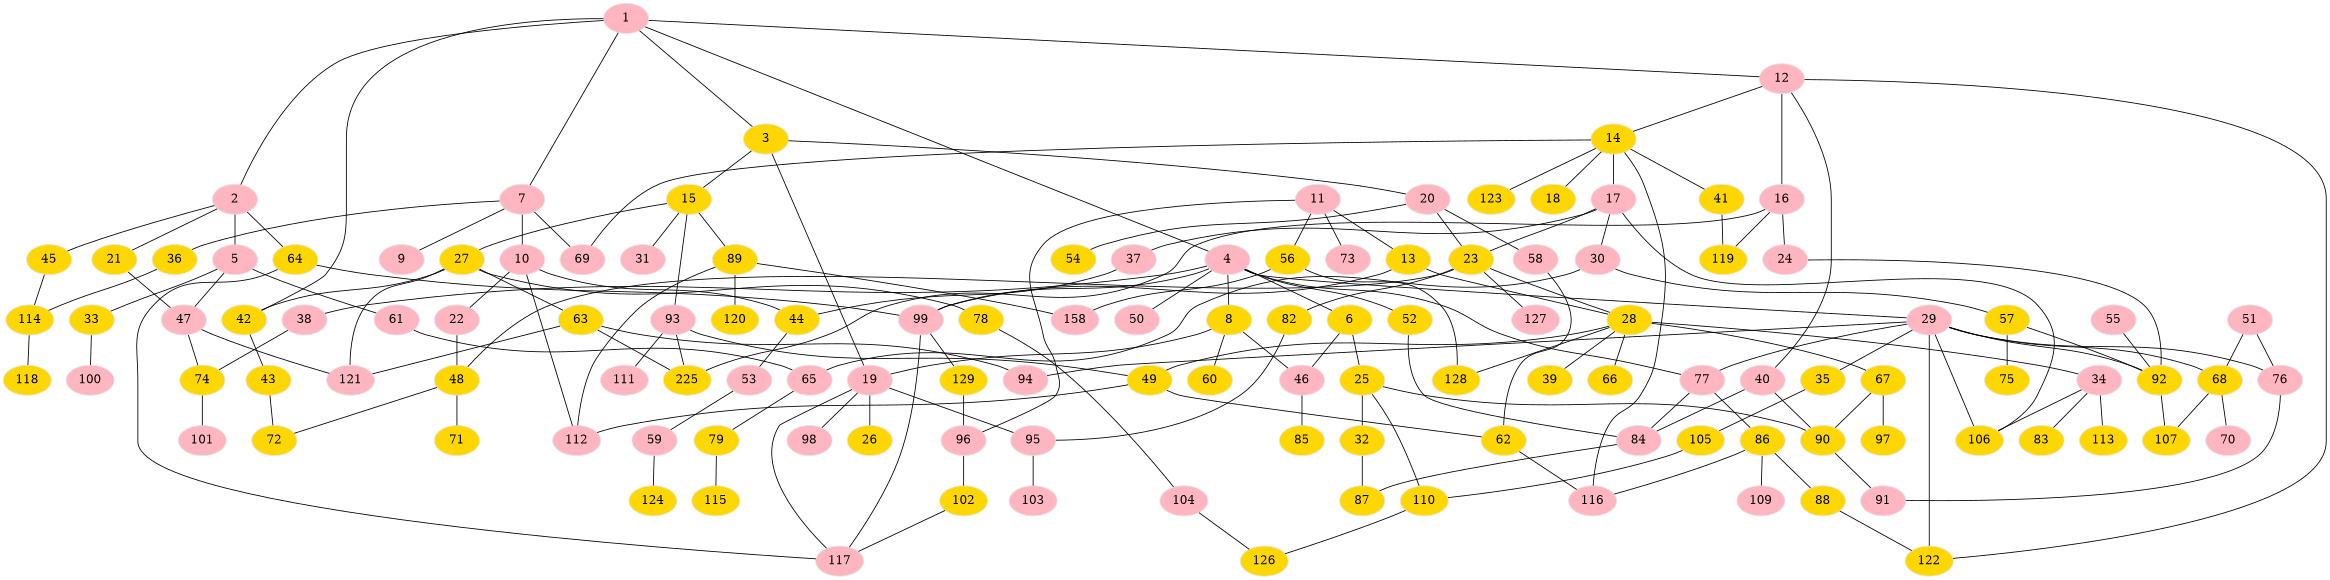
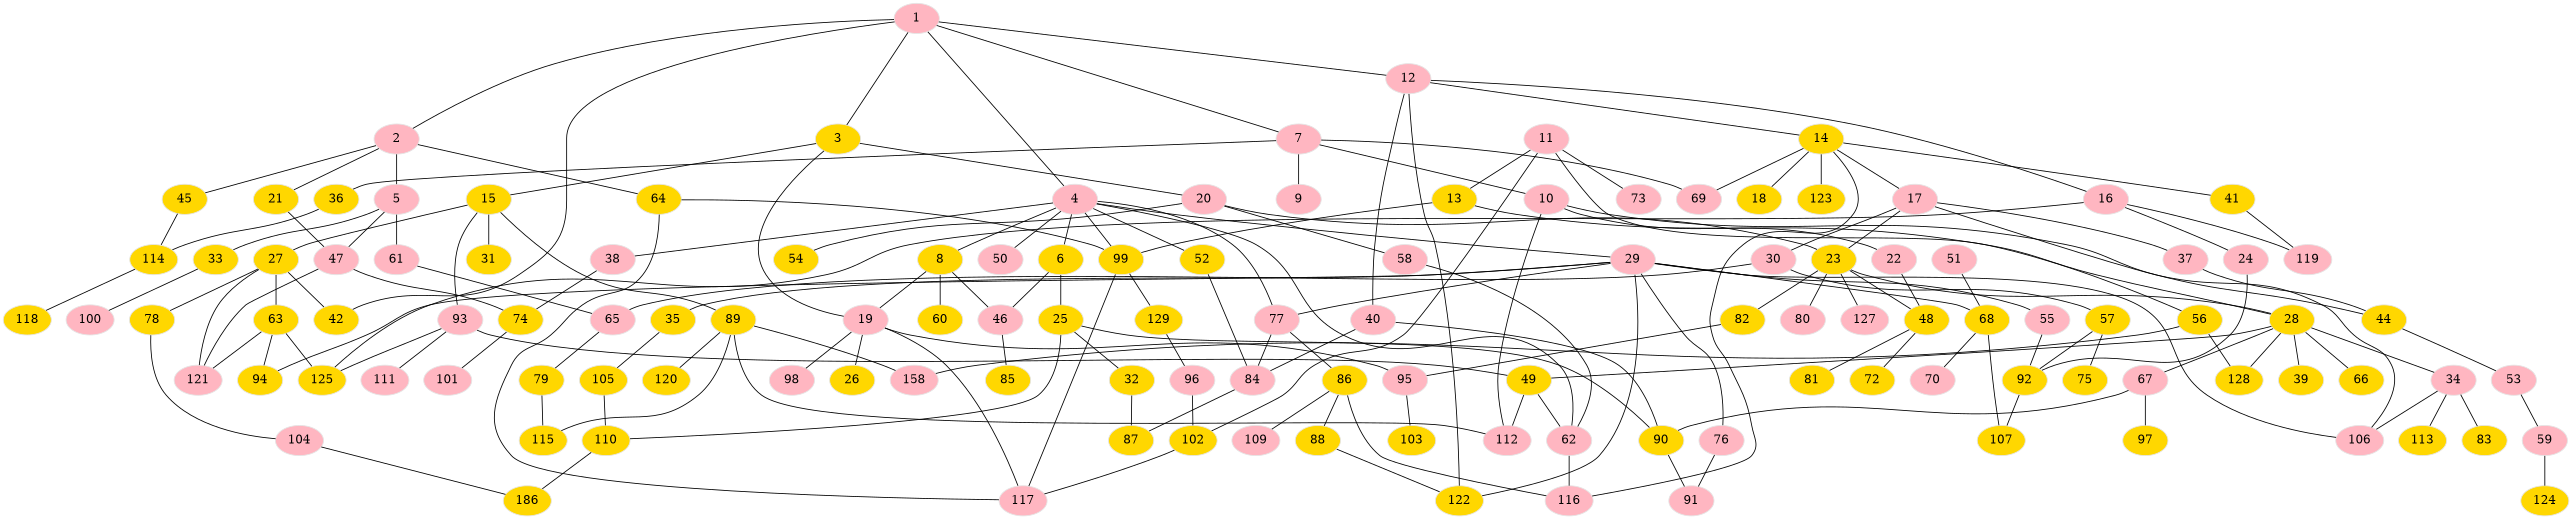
(1050, 239) -> (1406, 332)
(643, 260) -> (489, 260)
(1723, 260) -> (2308, 260)
(921, 320) -> (1121, 260)
none -> (1803, 320)
none -> (1330, 327)
(2265, 350) -> none
(2081, 352) -> (1844, 282)
(269, 380) -> none
(687, 380) -> (322, 380)
(1026, 380) -> (260, 380)
(1883, 380) -> (2145, 380)
none -> (666, 413)
(457, 441) -> (1812, 380)
(1504, 441) -> (1569, 441)
(1980, 441) -> (2360, 441)
(1033, 501) -> (1412, 441)
(1264, 561) -> (527, 501)
